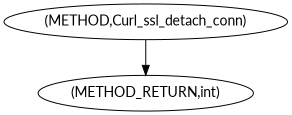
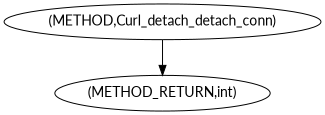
(146, 22) -> (163, 22)
